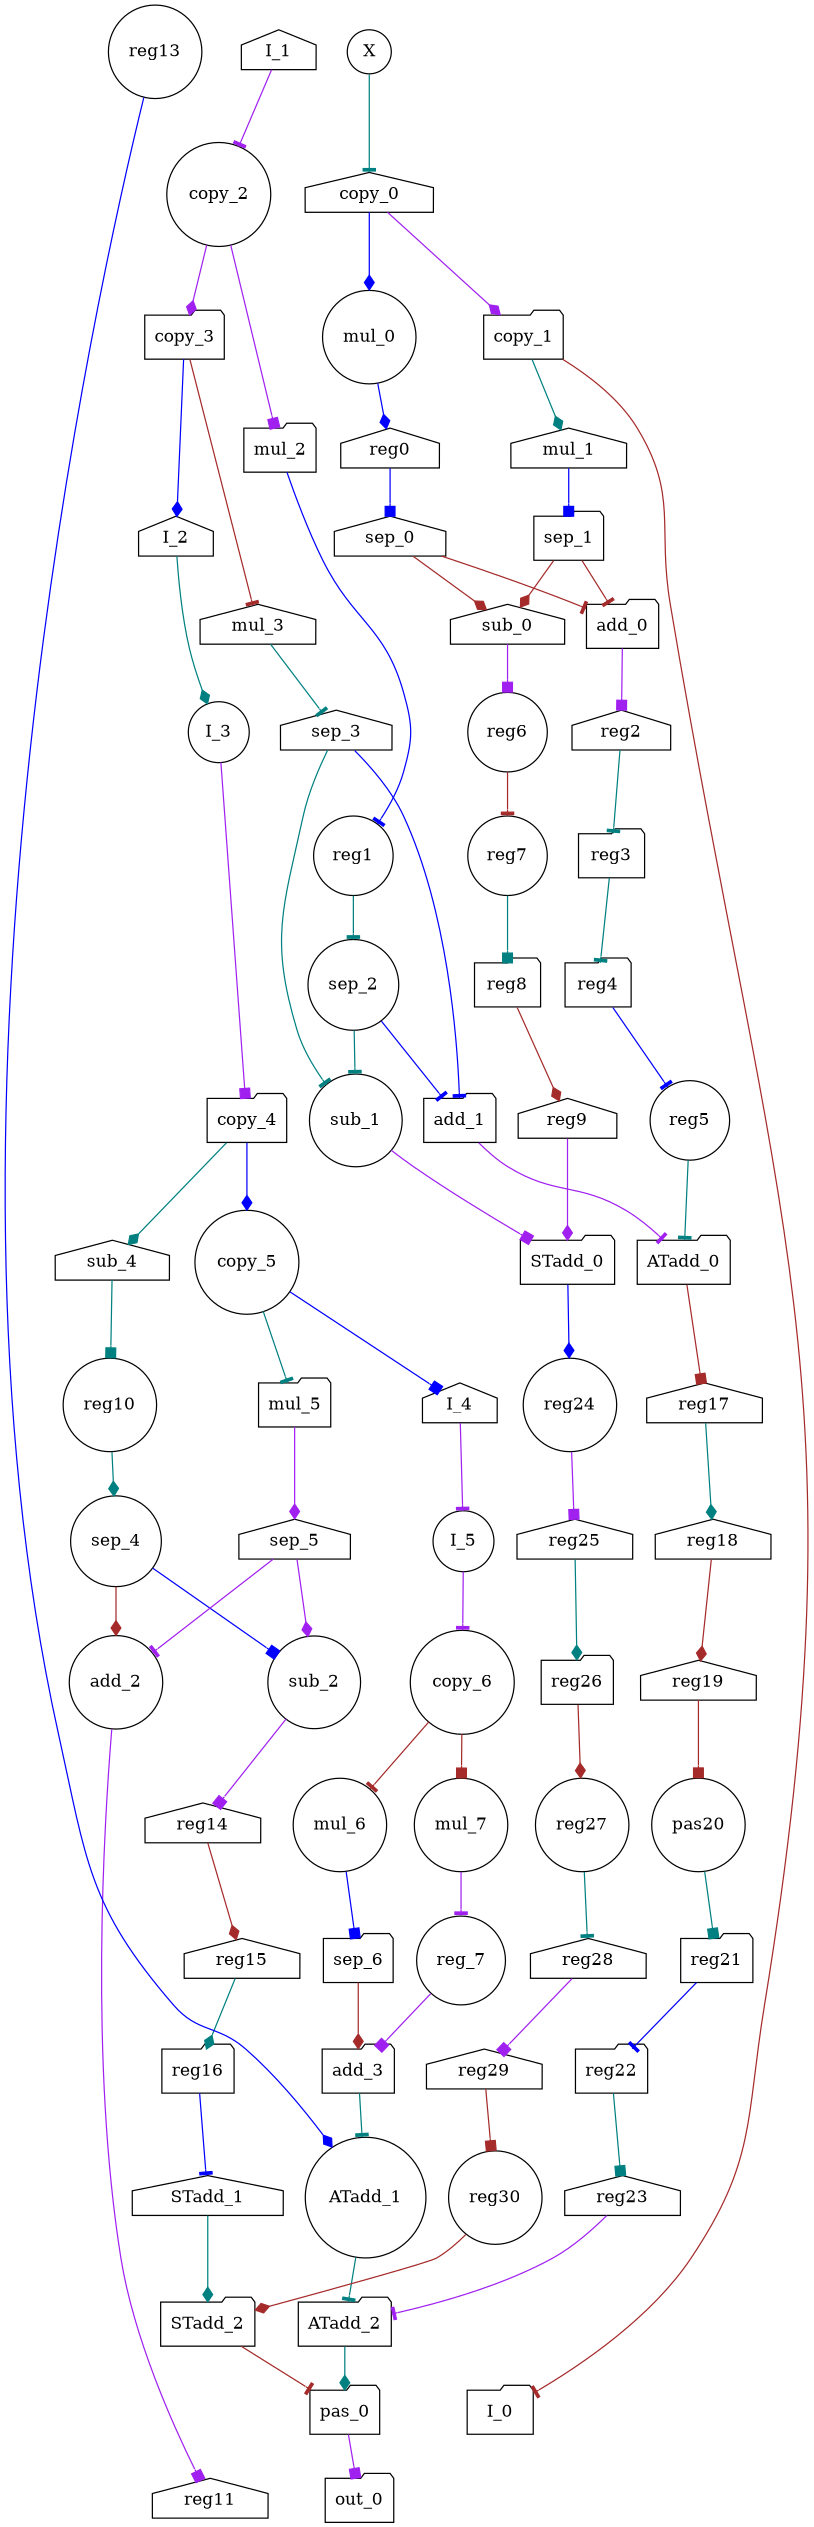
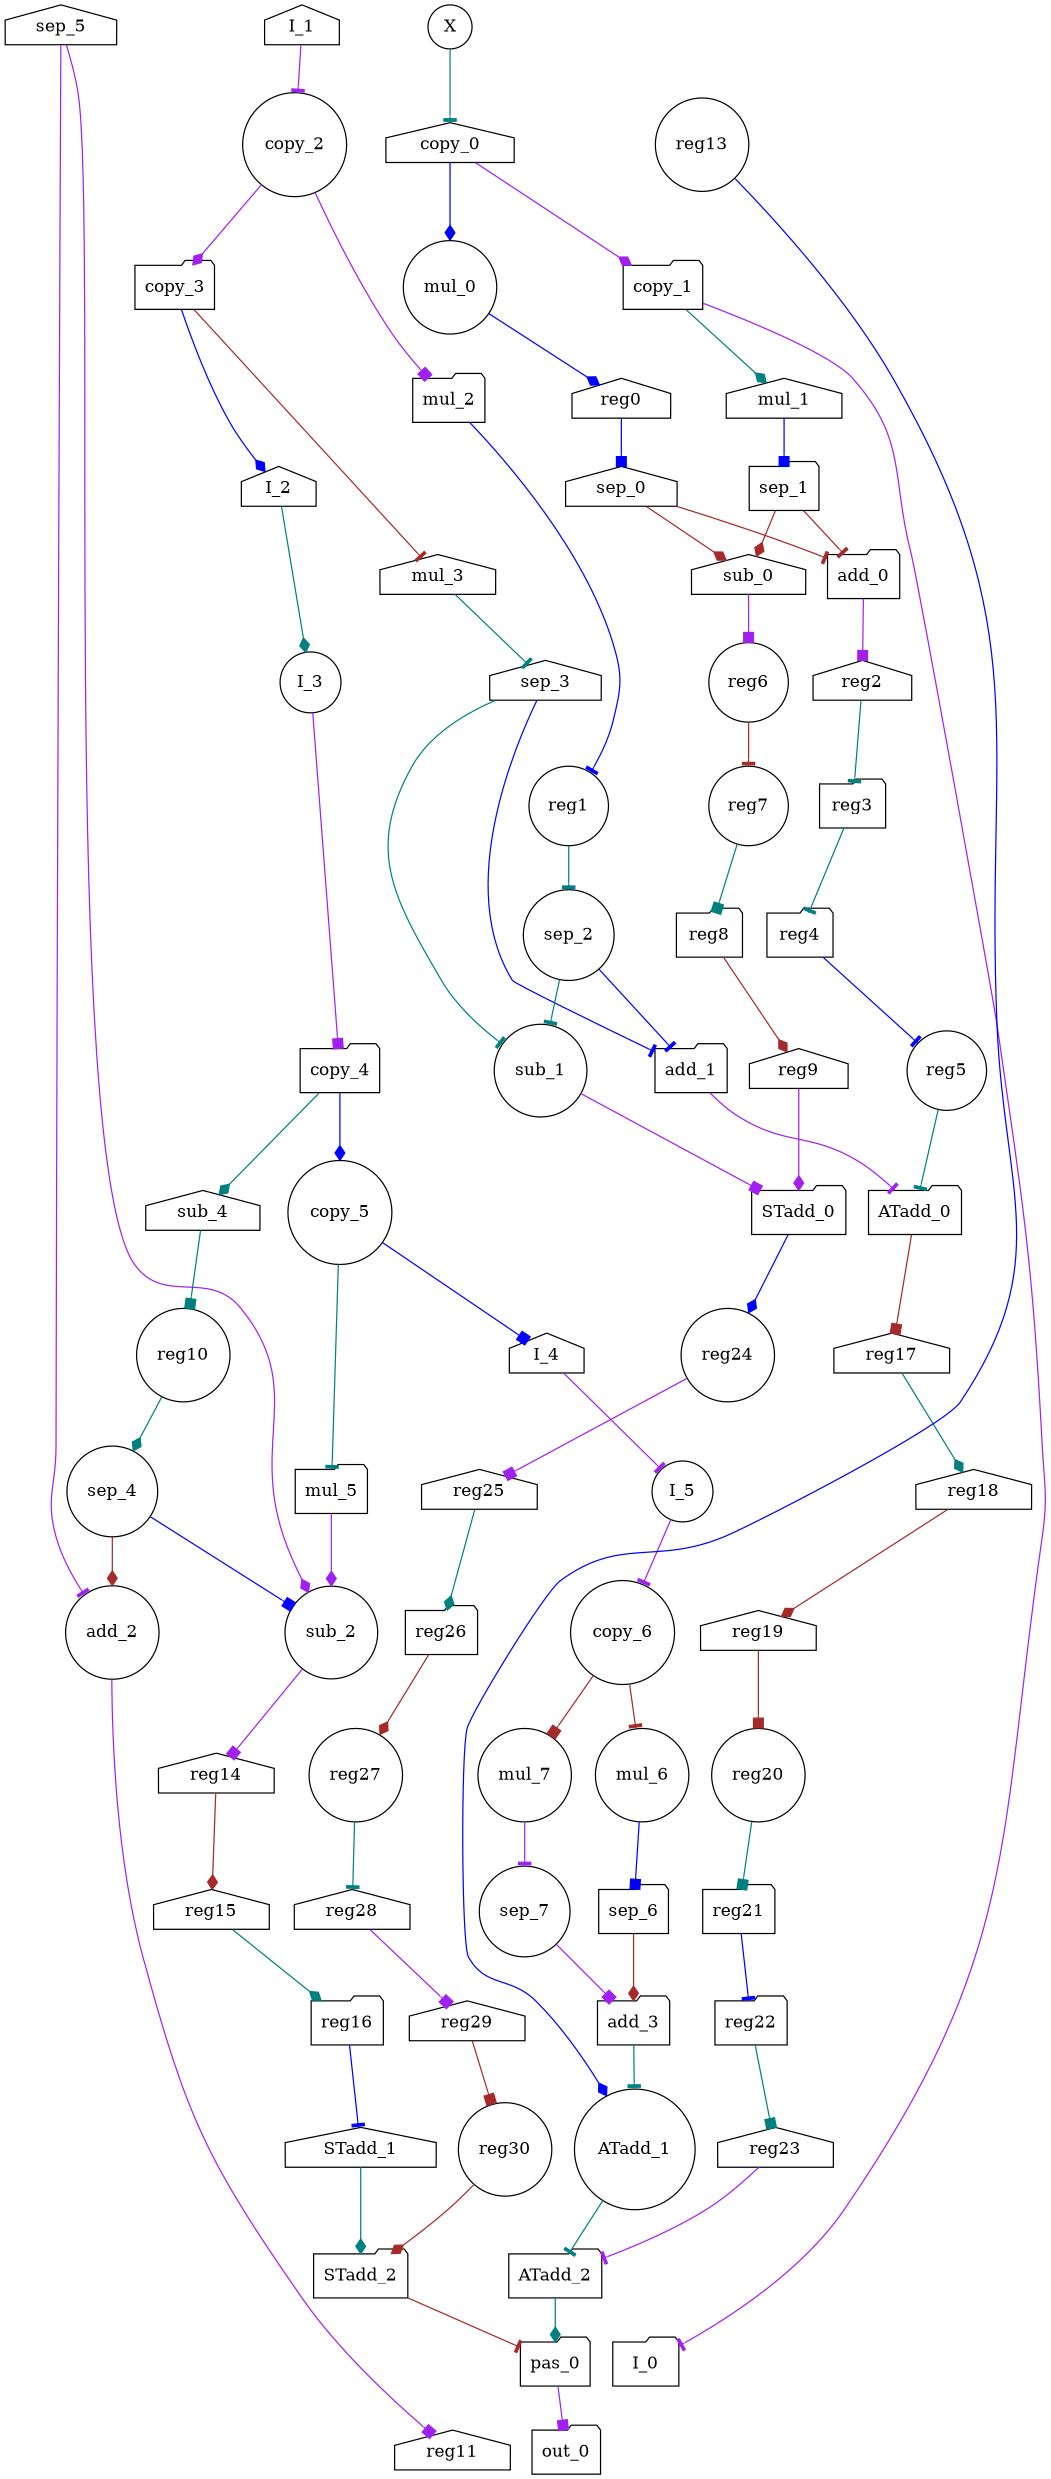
(801, 1393) -> (1034, 1322)
(295, 1465) -> (331, 1542)
(698, 1825) -> (758, 1775)
(461, 1960) -> (525, 1911)
